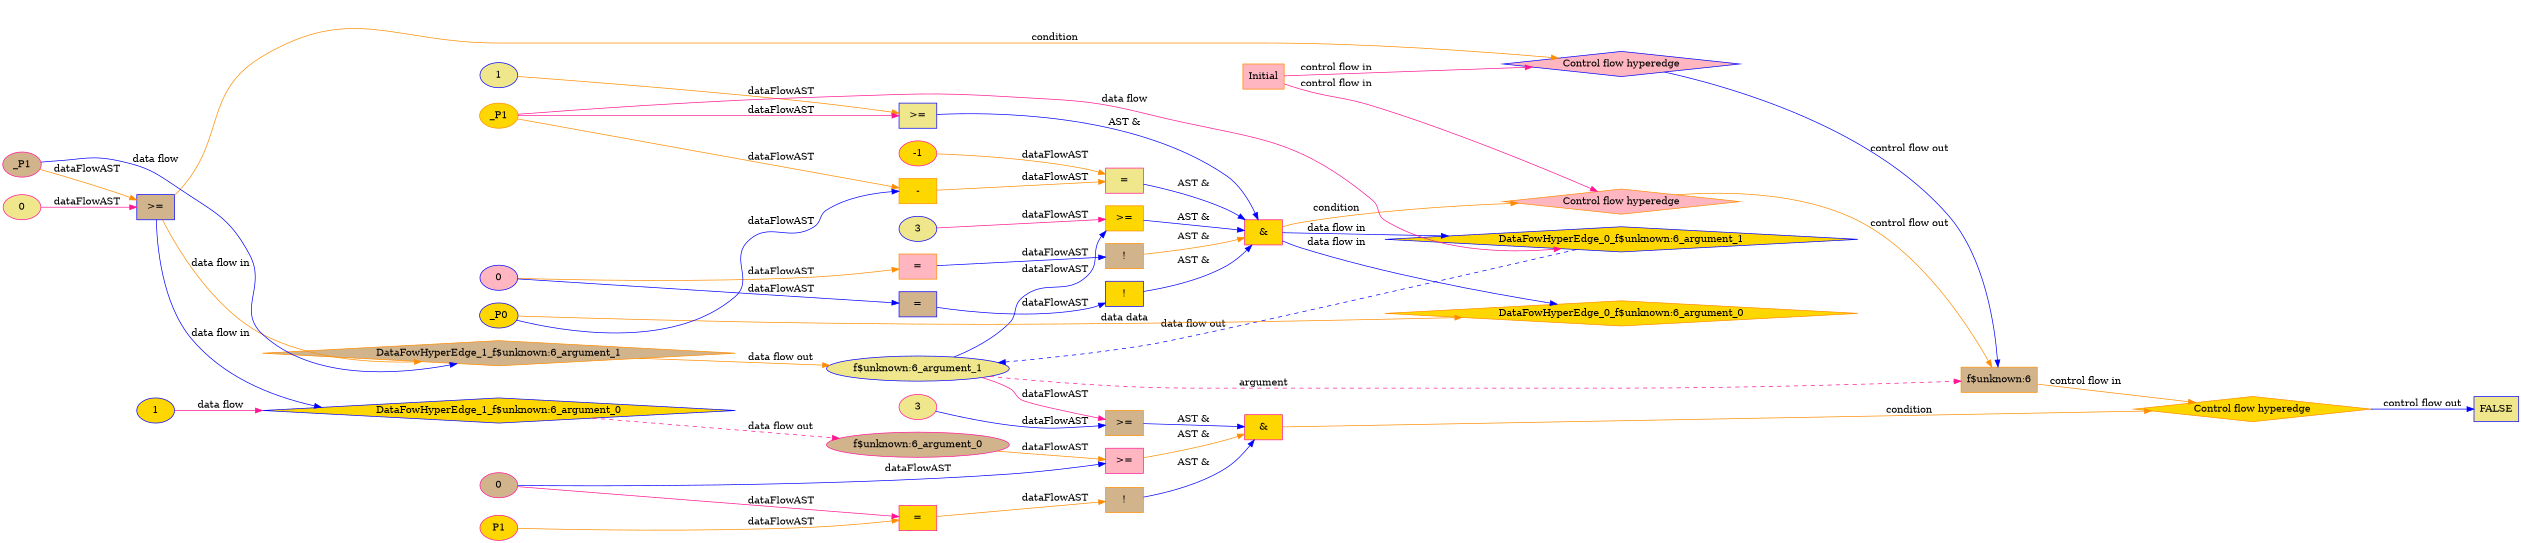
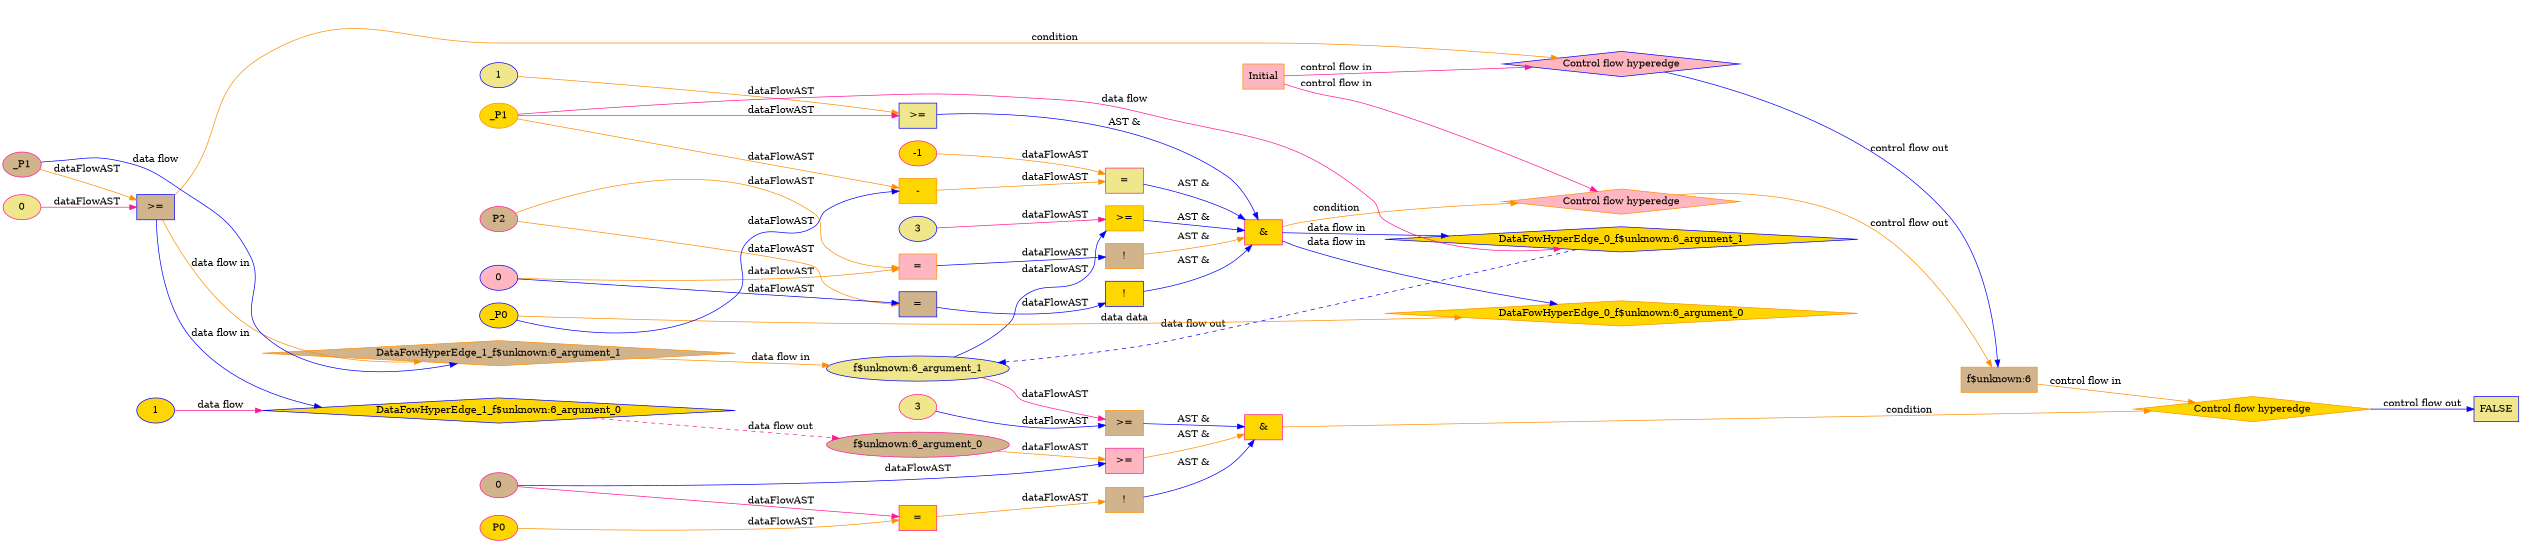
none -> (499, 219)
(781, 358) -> (781, 358)
(1472, 388) -> none
(499, 528) -> (499, 528)
